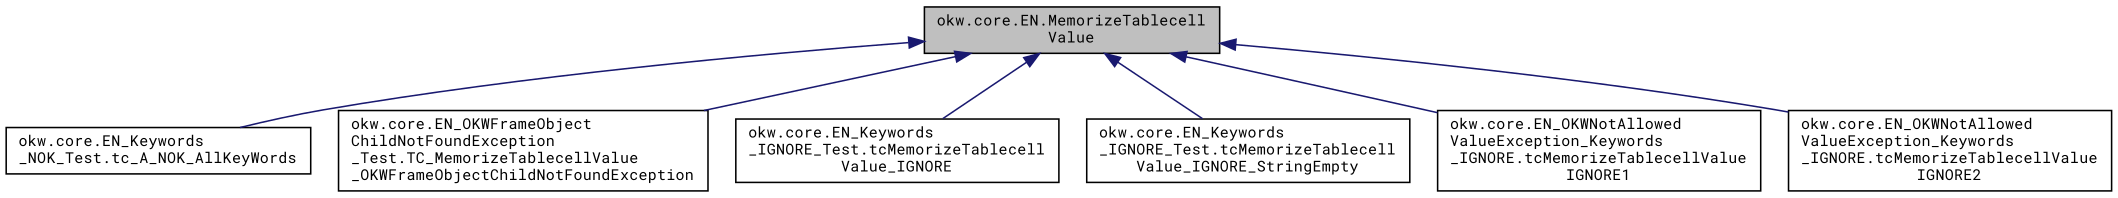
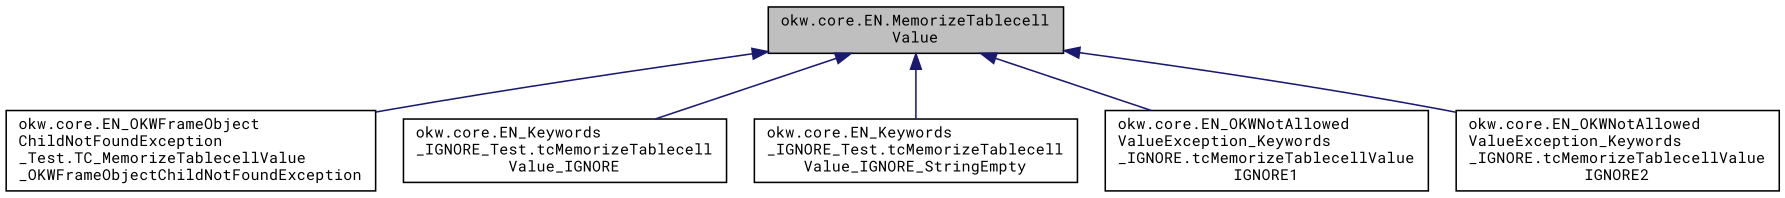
(158, 151) -> none
